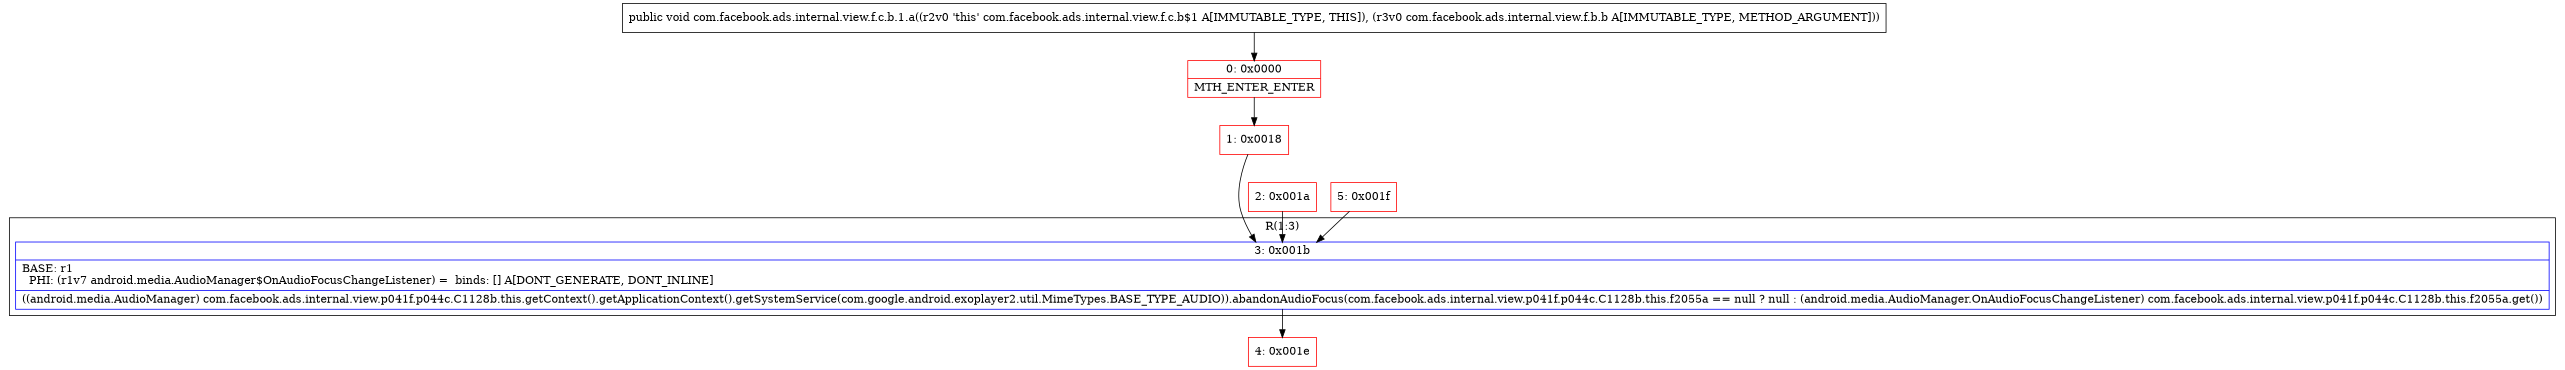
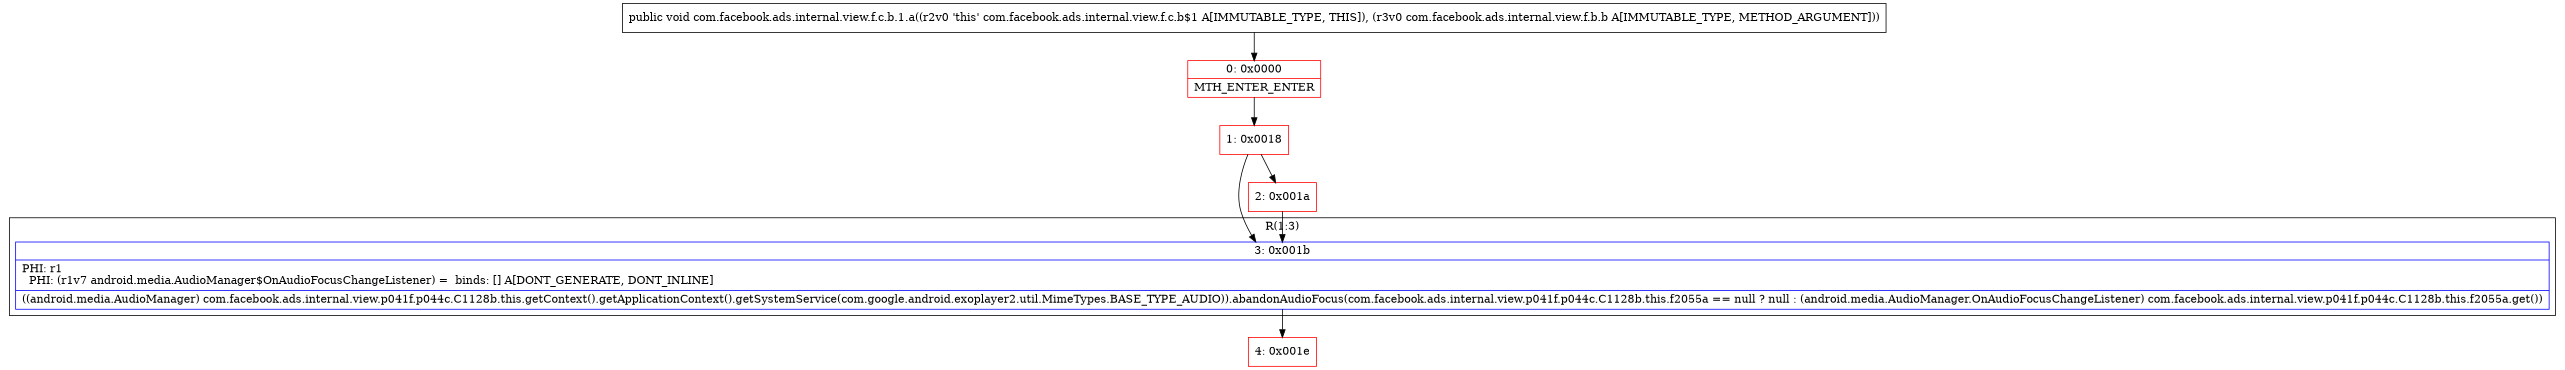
none -> (1267, 165)
(1364, 197) -> none
(49, 269) -> (44, 269)
